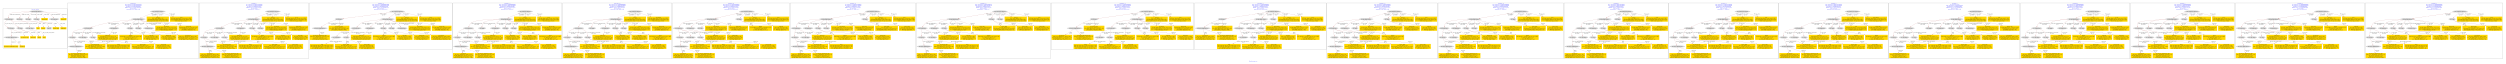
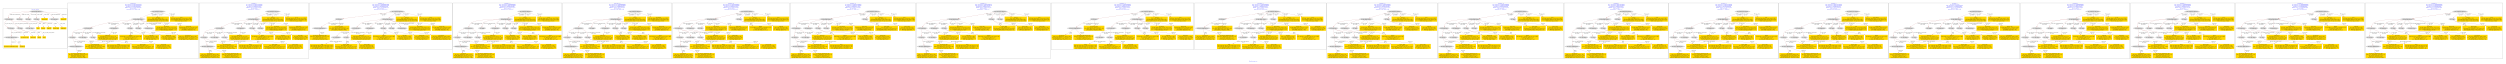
(49, 28) -> (49, 28)
